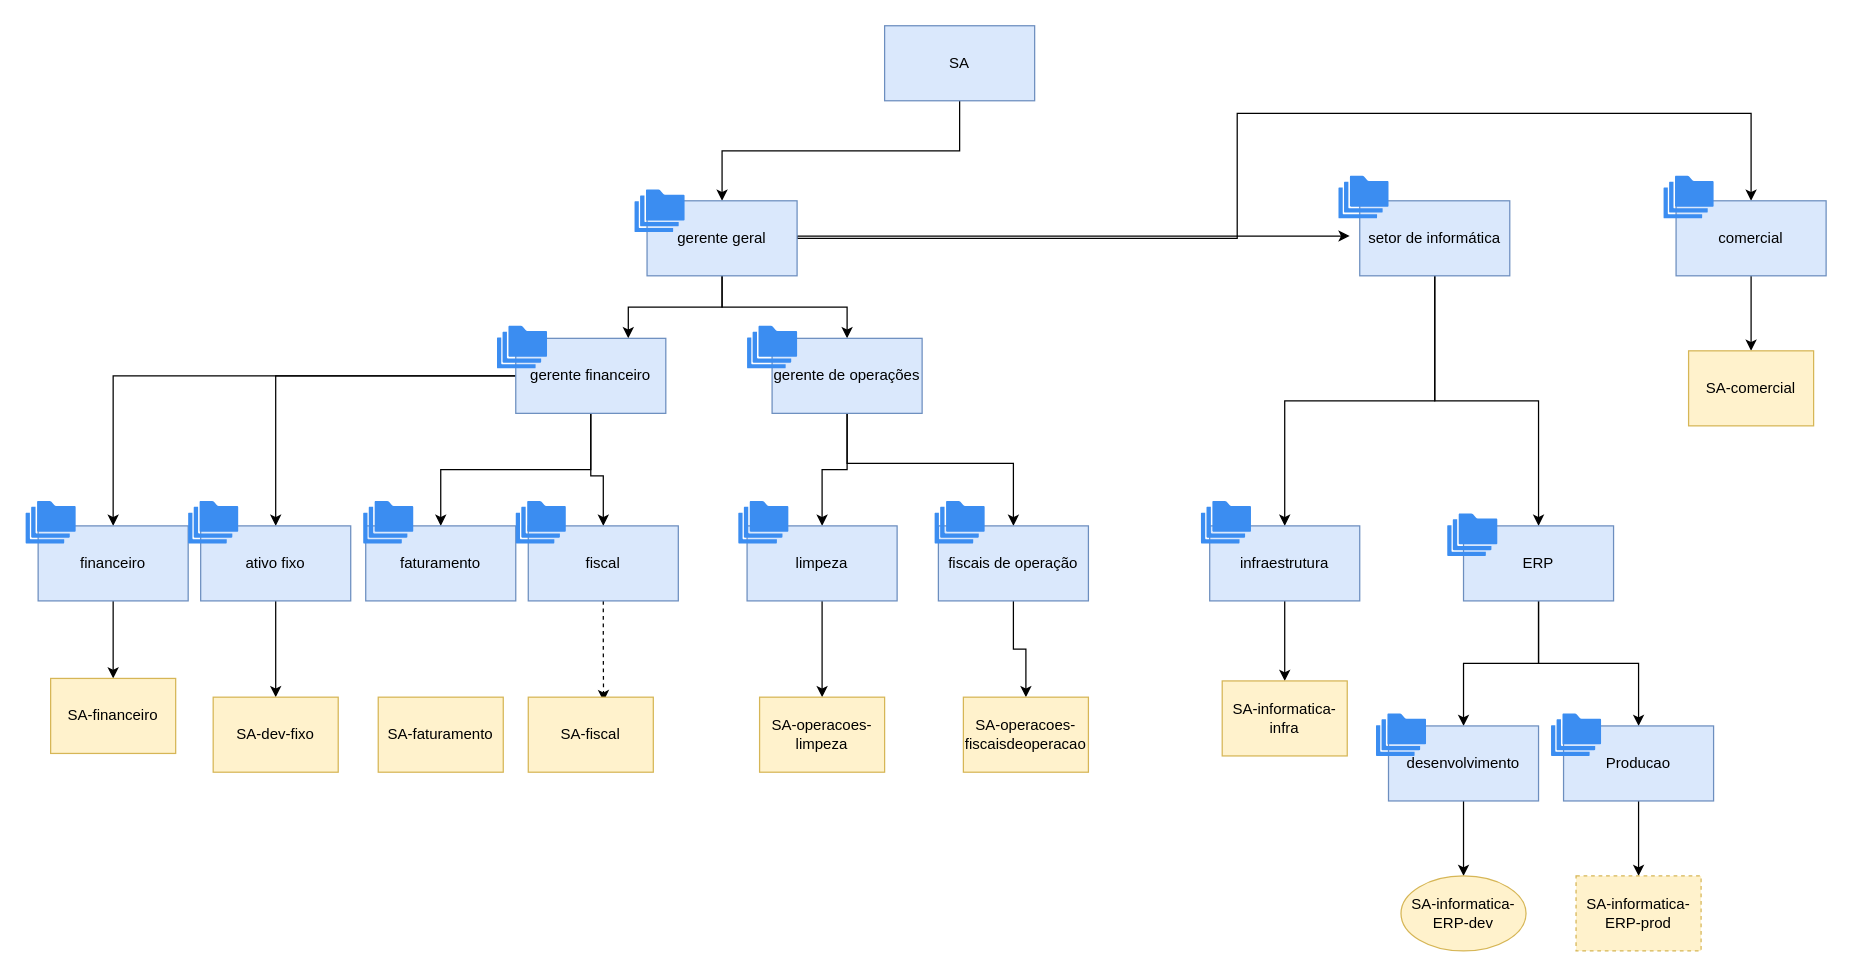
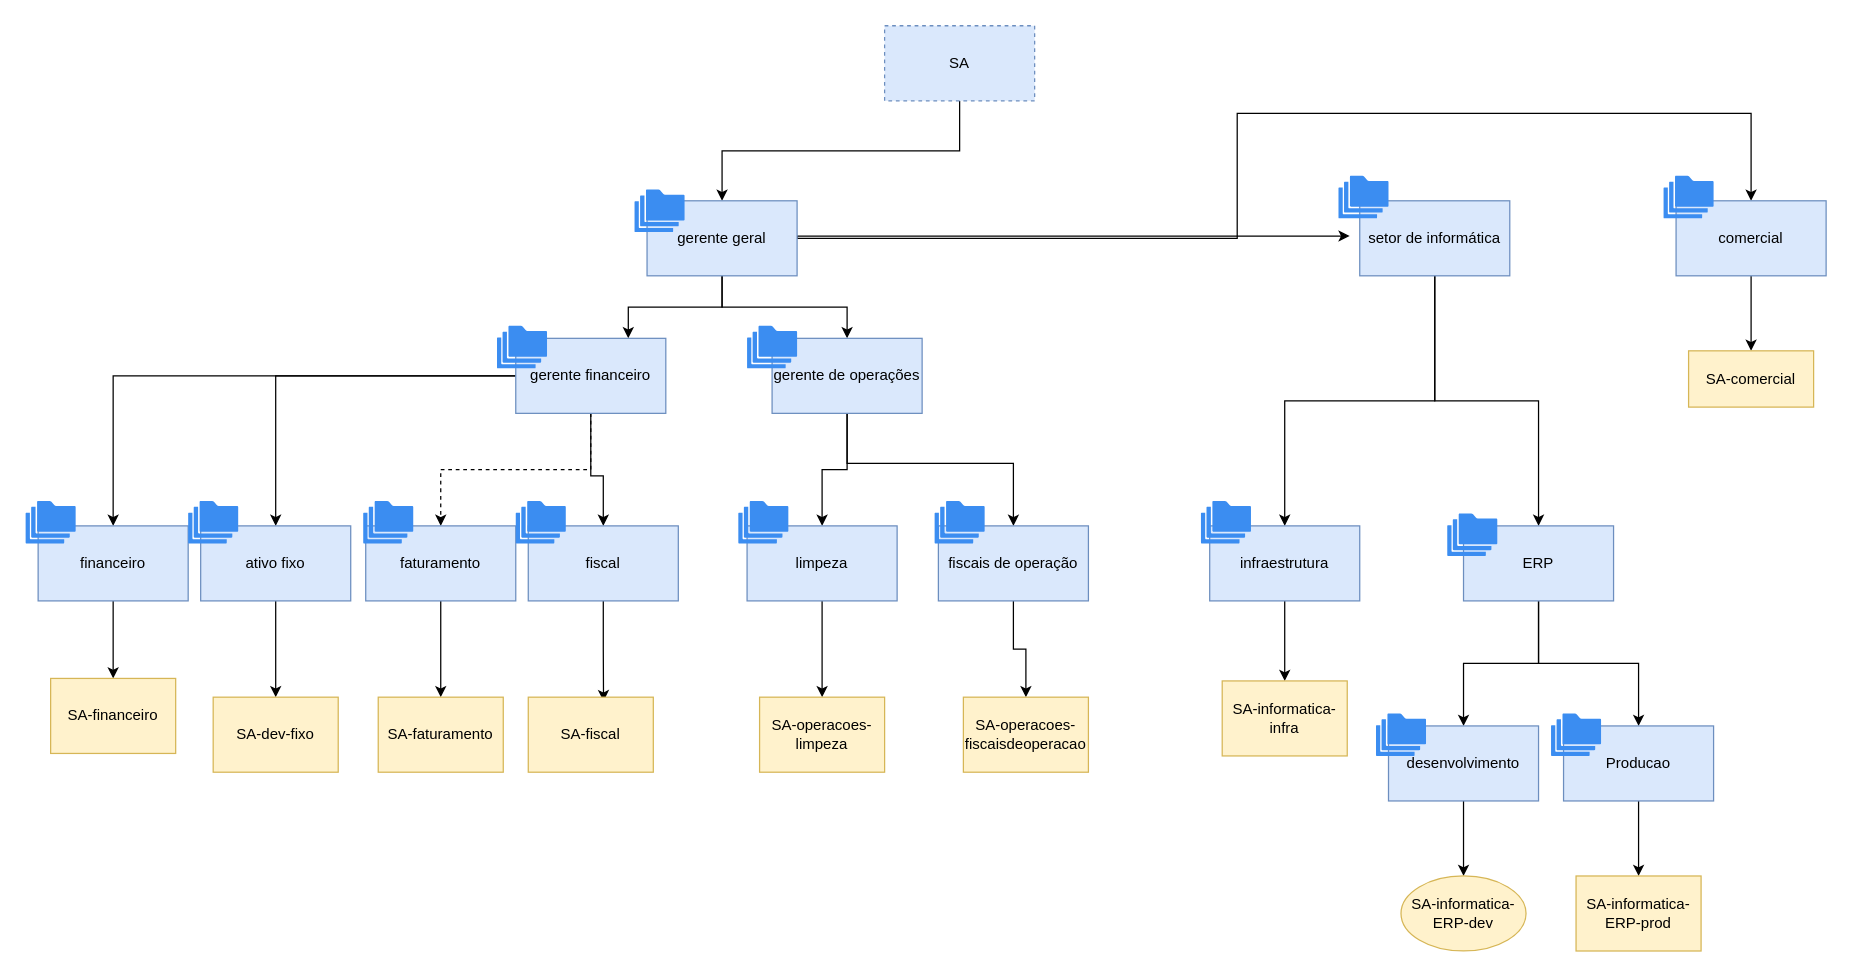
(959, 63) -> (959, 63)
(1751, 388) -> (1751, 379)
(491, 469) -> (491, 469)
none -> (441, 645)
(603, 647) -> (603, 647)
(1638, 913) -> (1638, 913)
